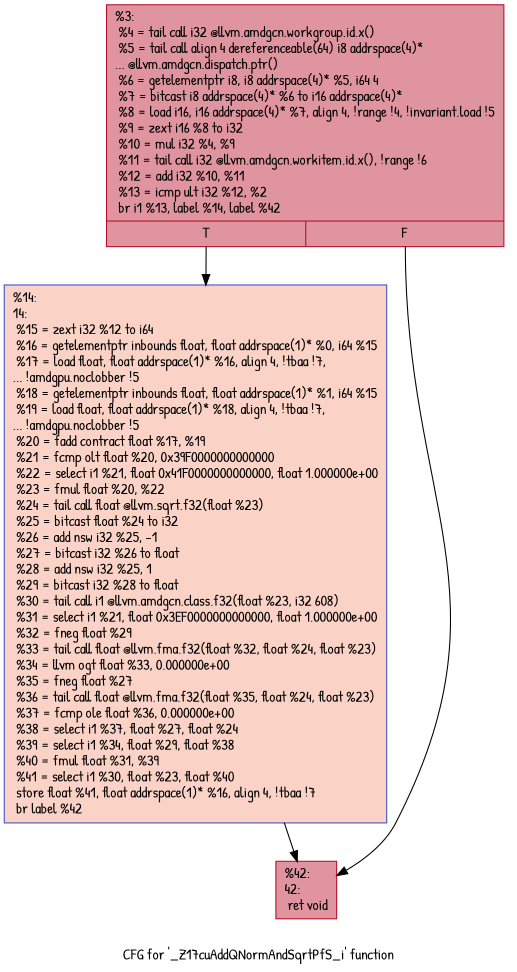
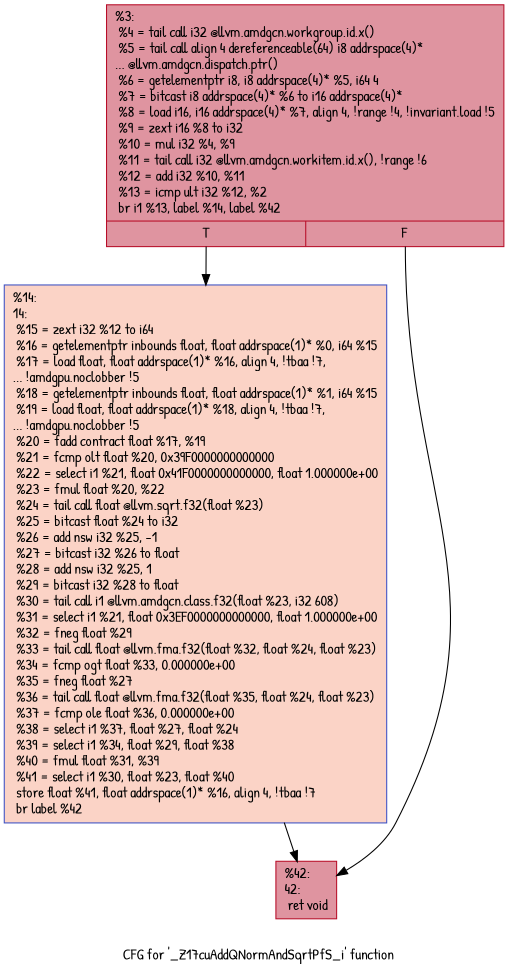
(121, 665) -> (124, 665)
